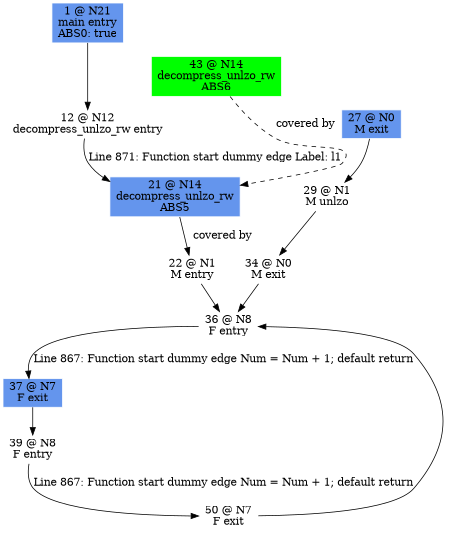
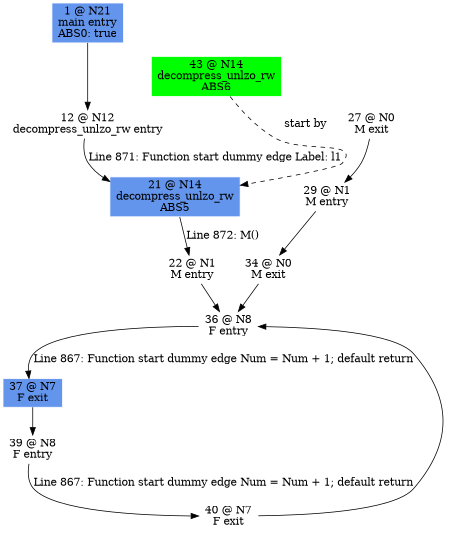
(306, 124) -> (306, 124)
(371, 124) -> (371, 124)
(327, 197) -> (327, 197)
(223, 236) -> (223, 236)
(228, 516) -> (228, 516)
